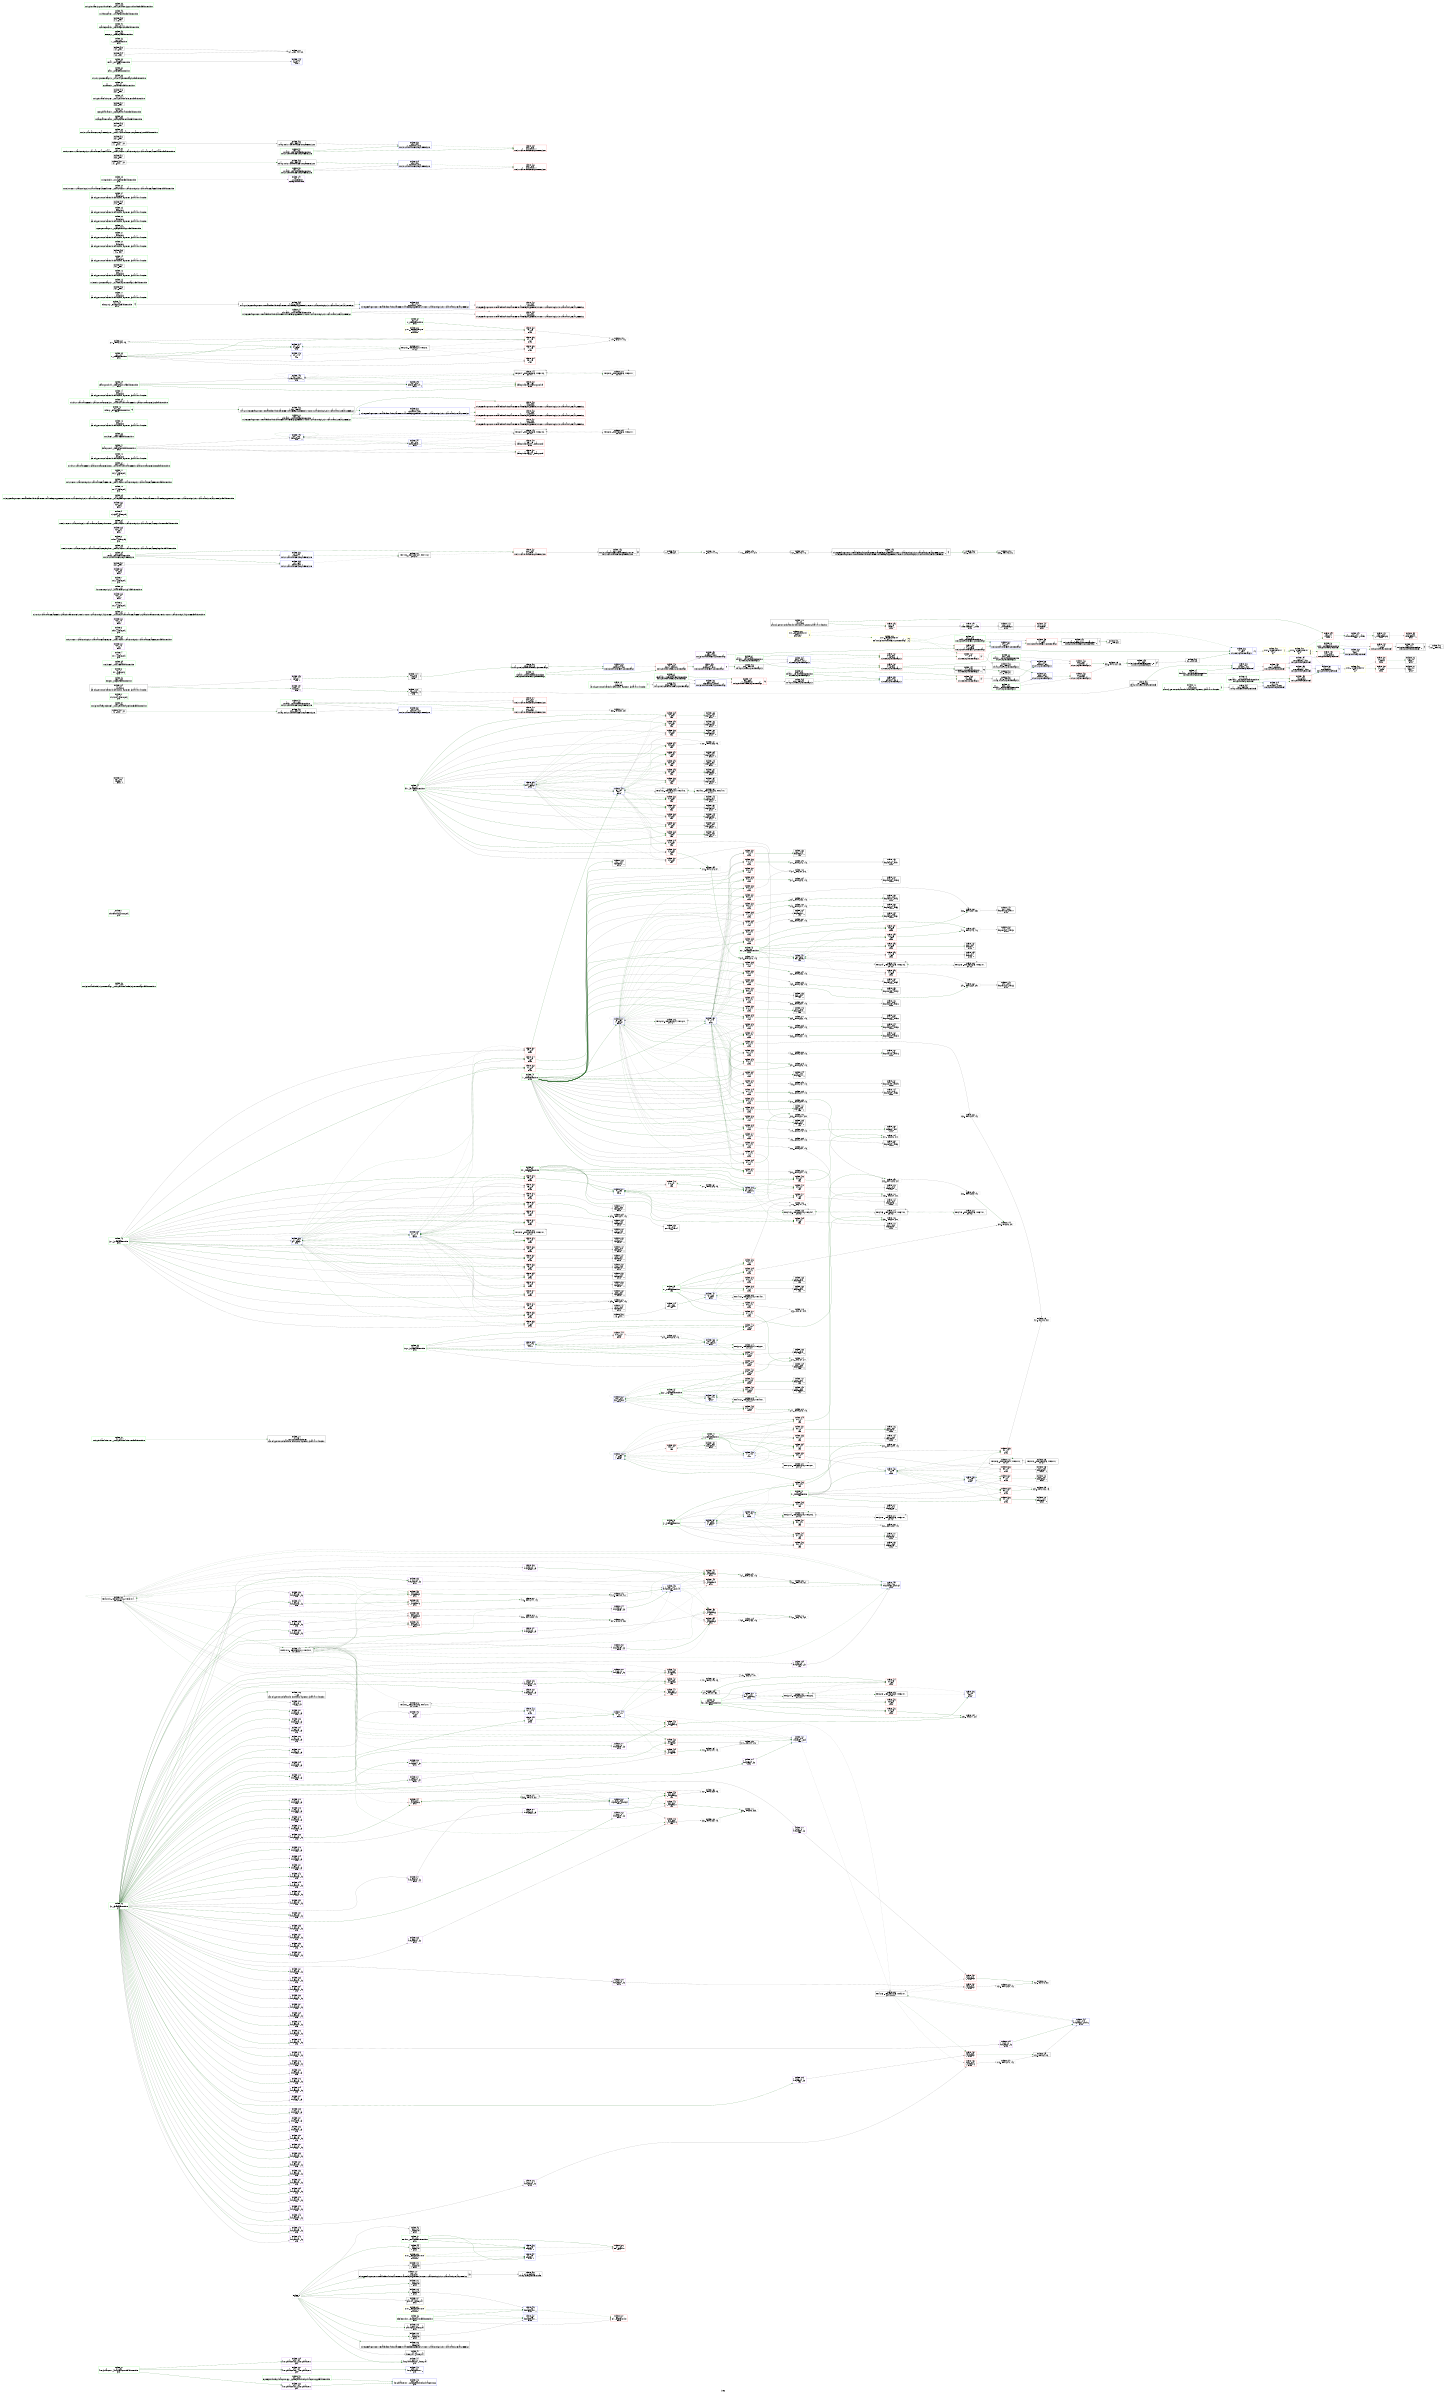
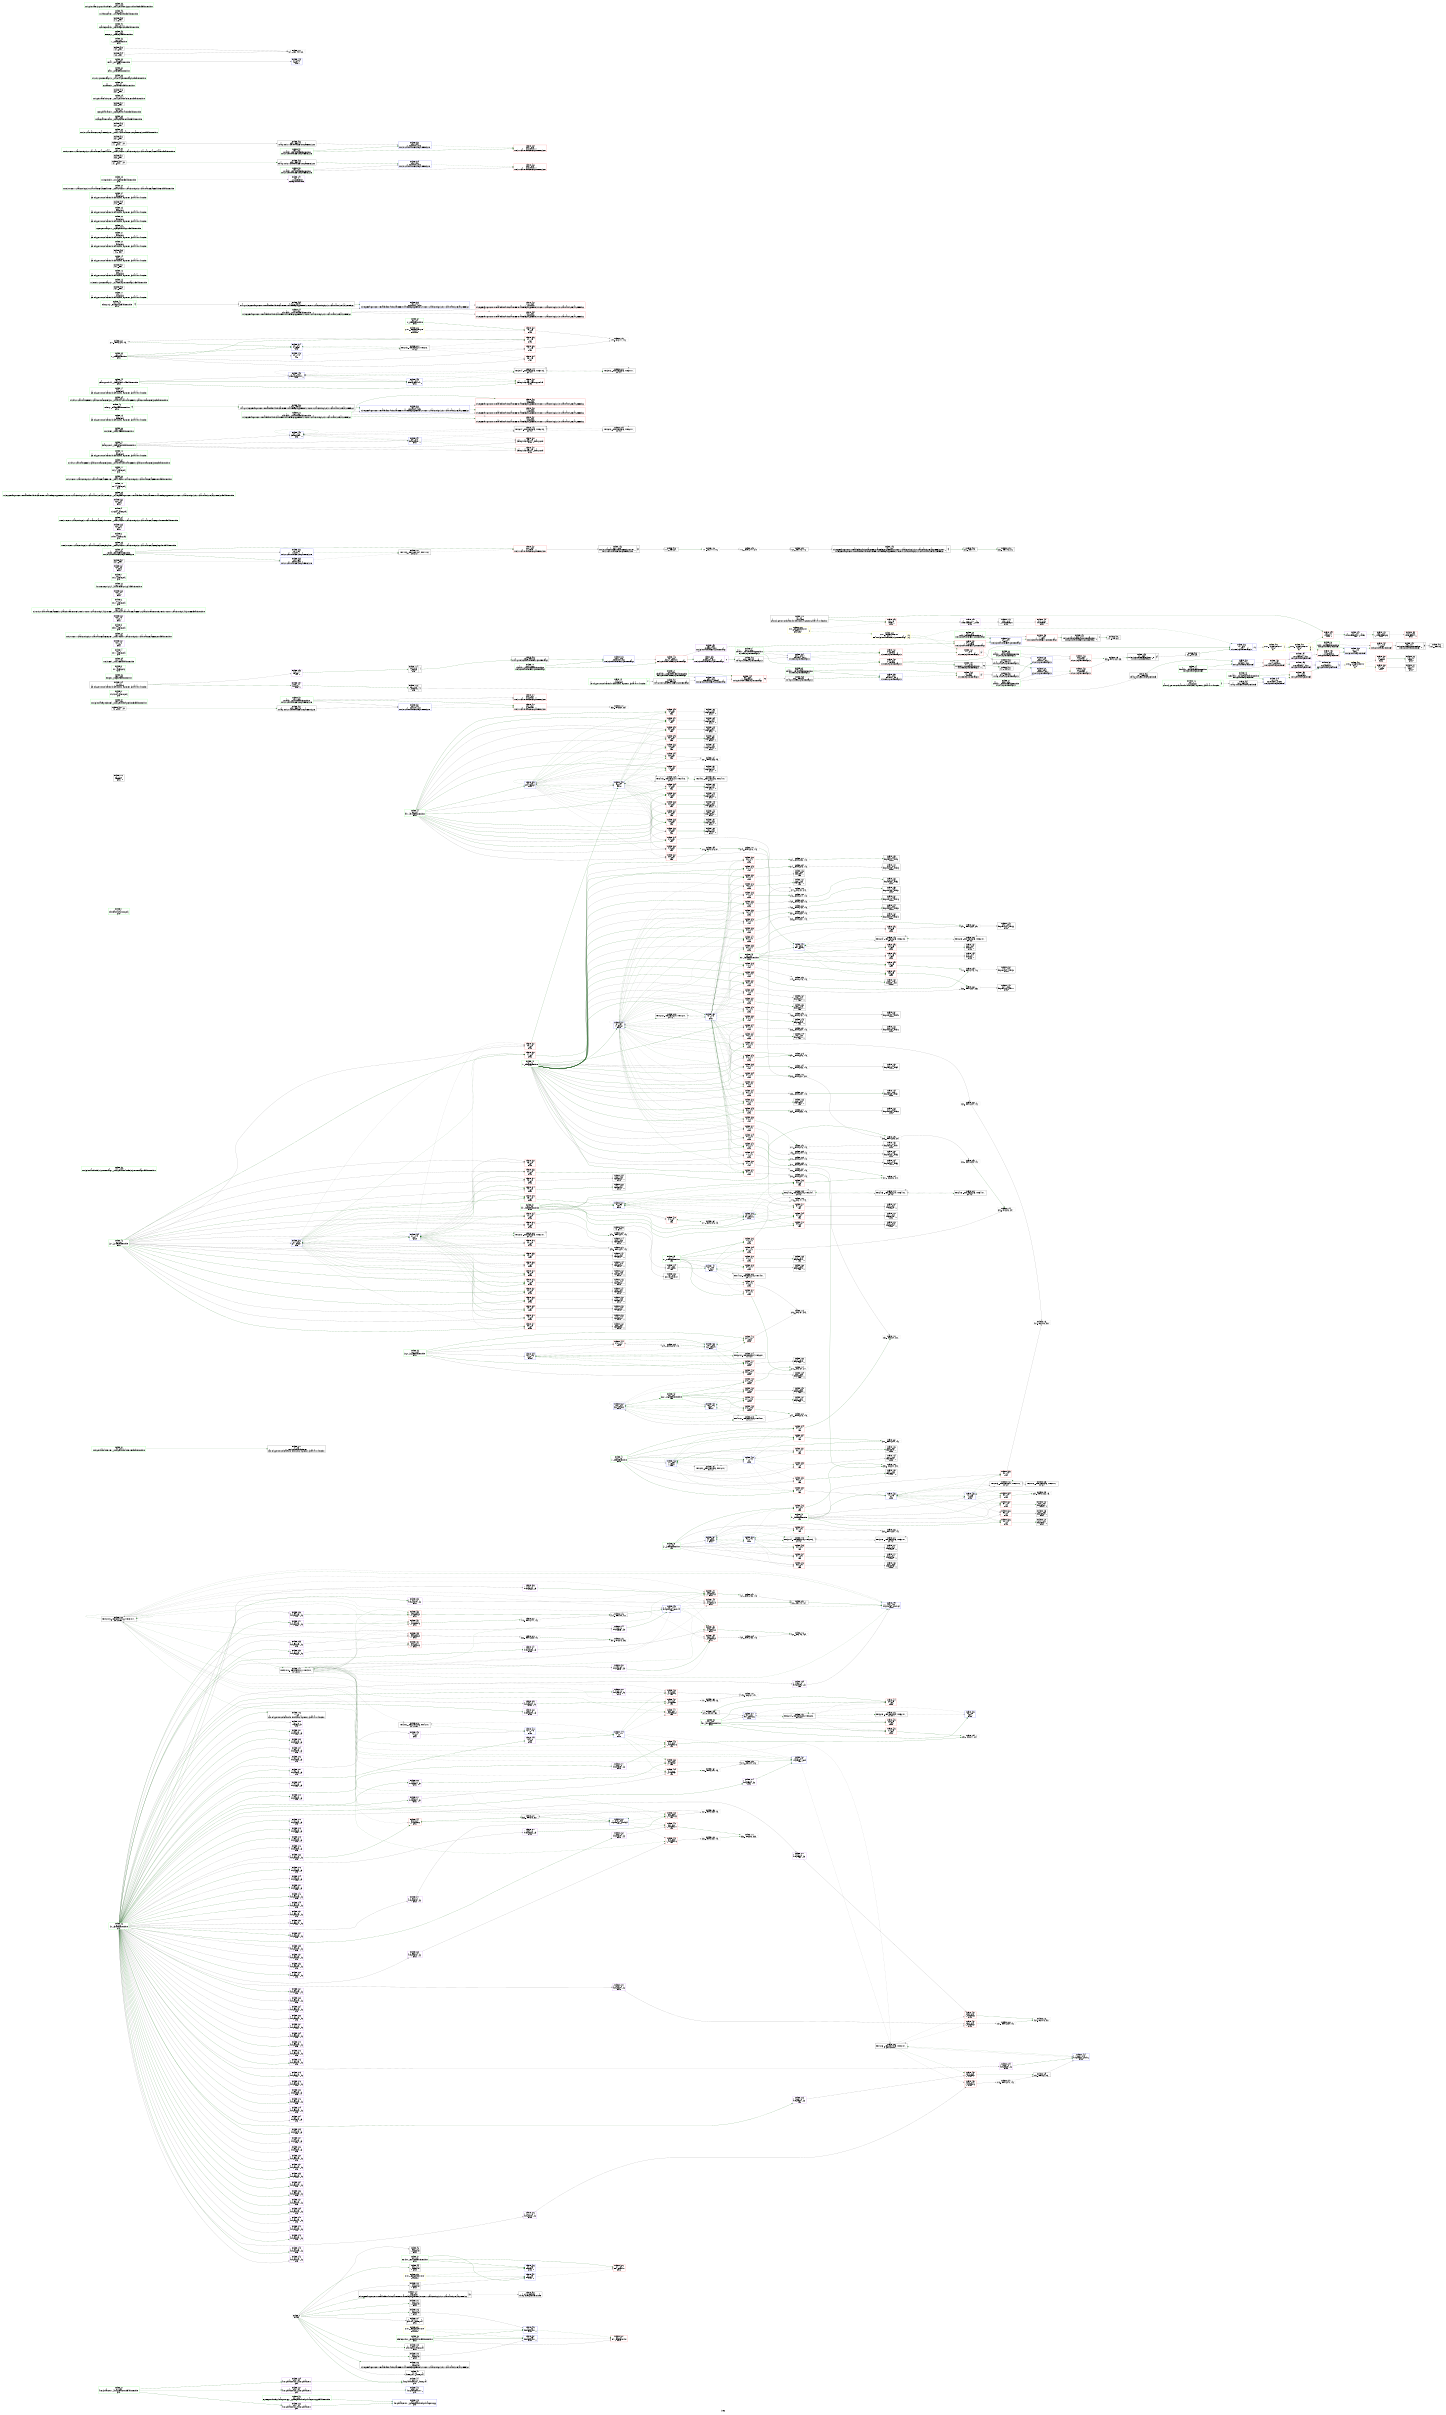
(689, 1442) -> (699, 1484)
